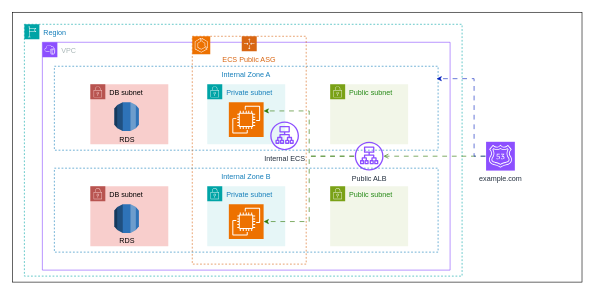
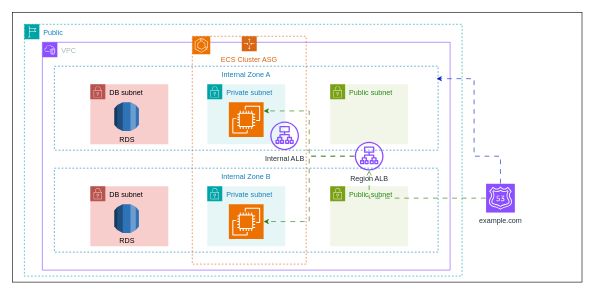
(55, 33) -> (54, 33)
(249, 60) -> (249, 60)
(501, 156) -> (501, 198)
(285, 159) -> (285, 159)
(370, 179) -> (370, 179)
